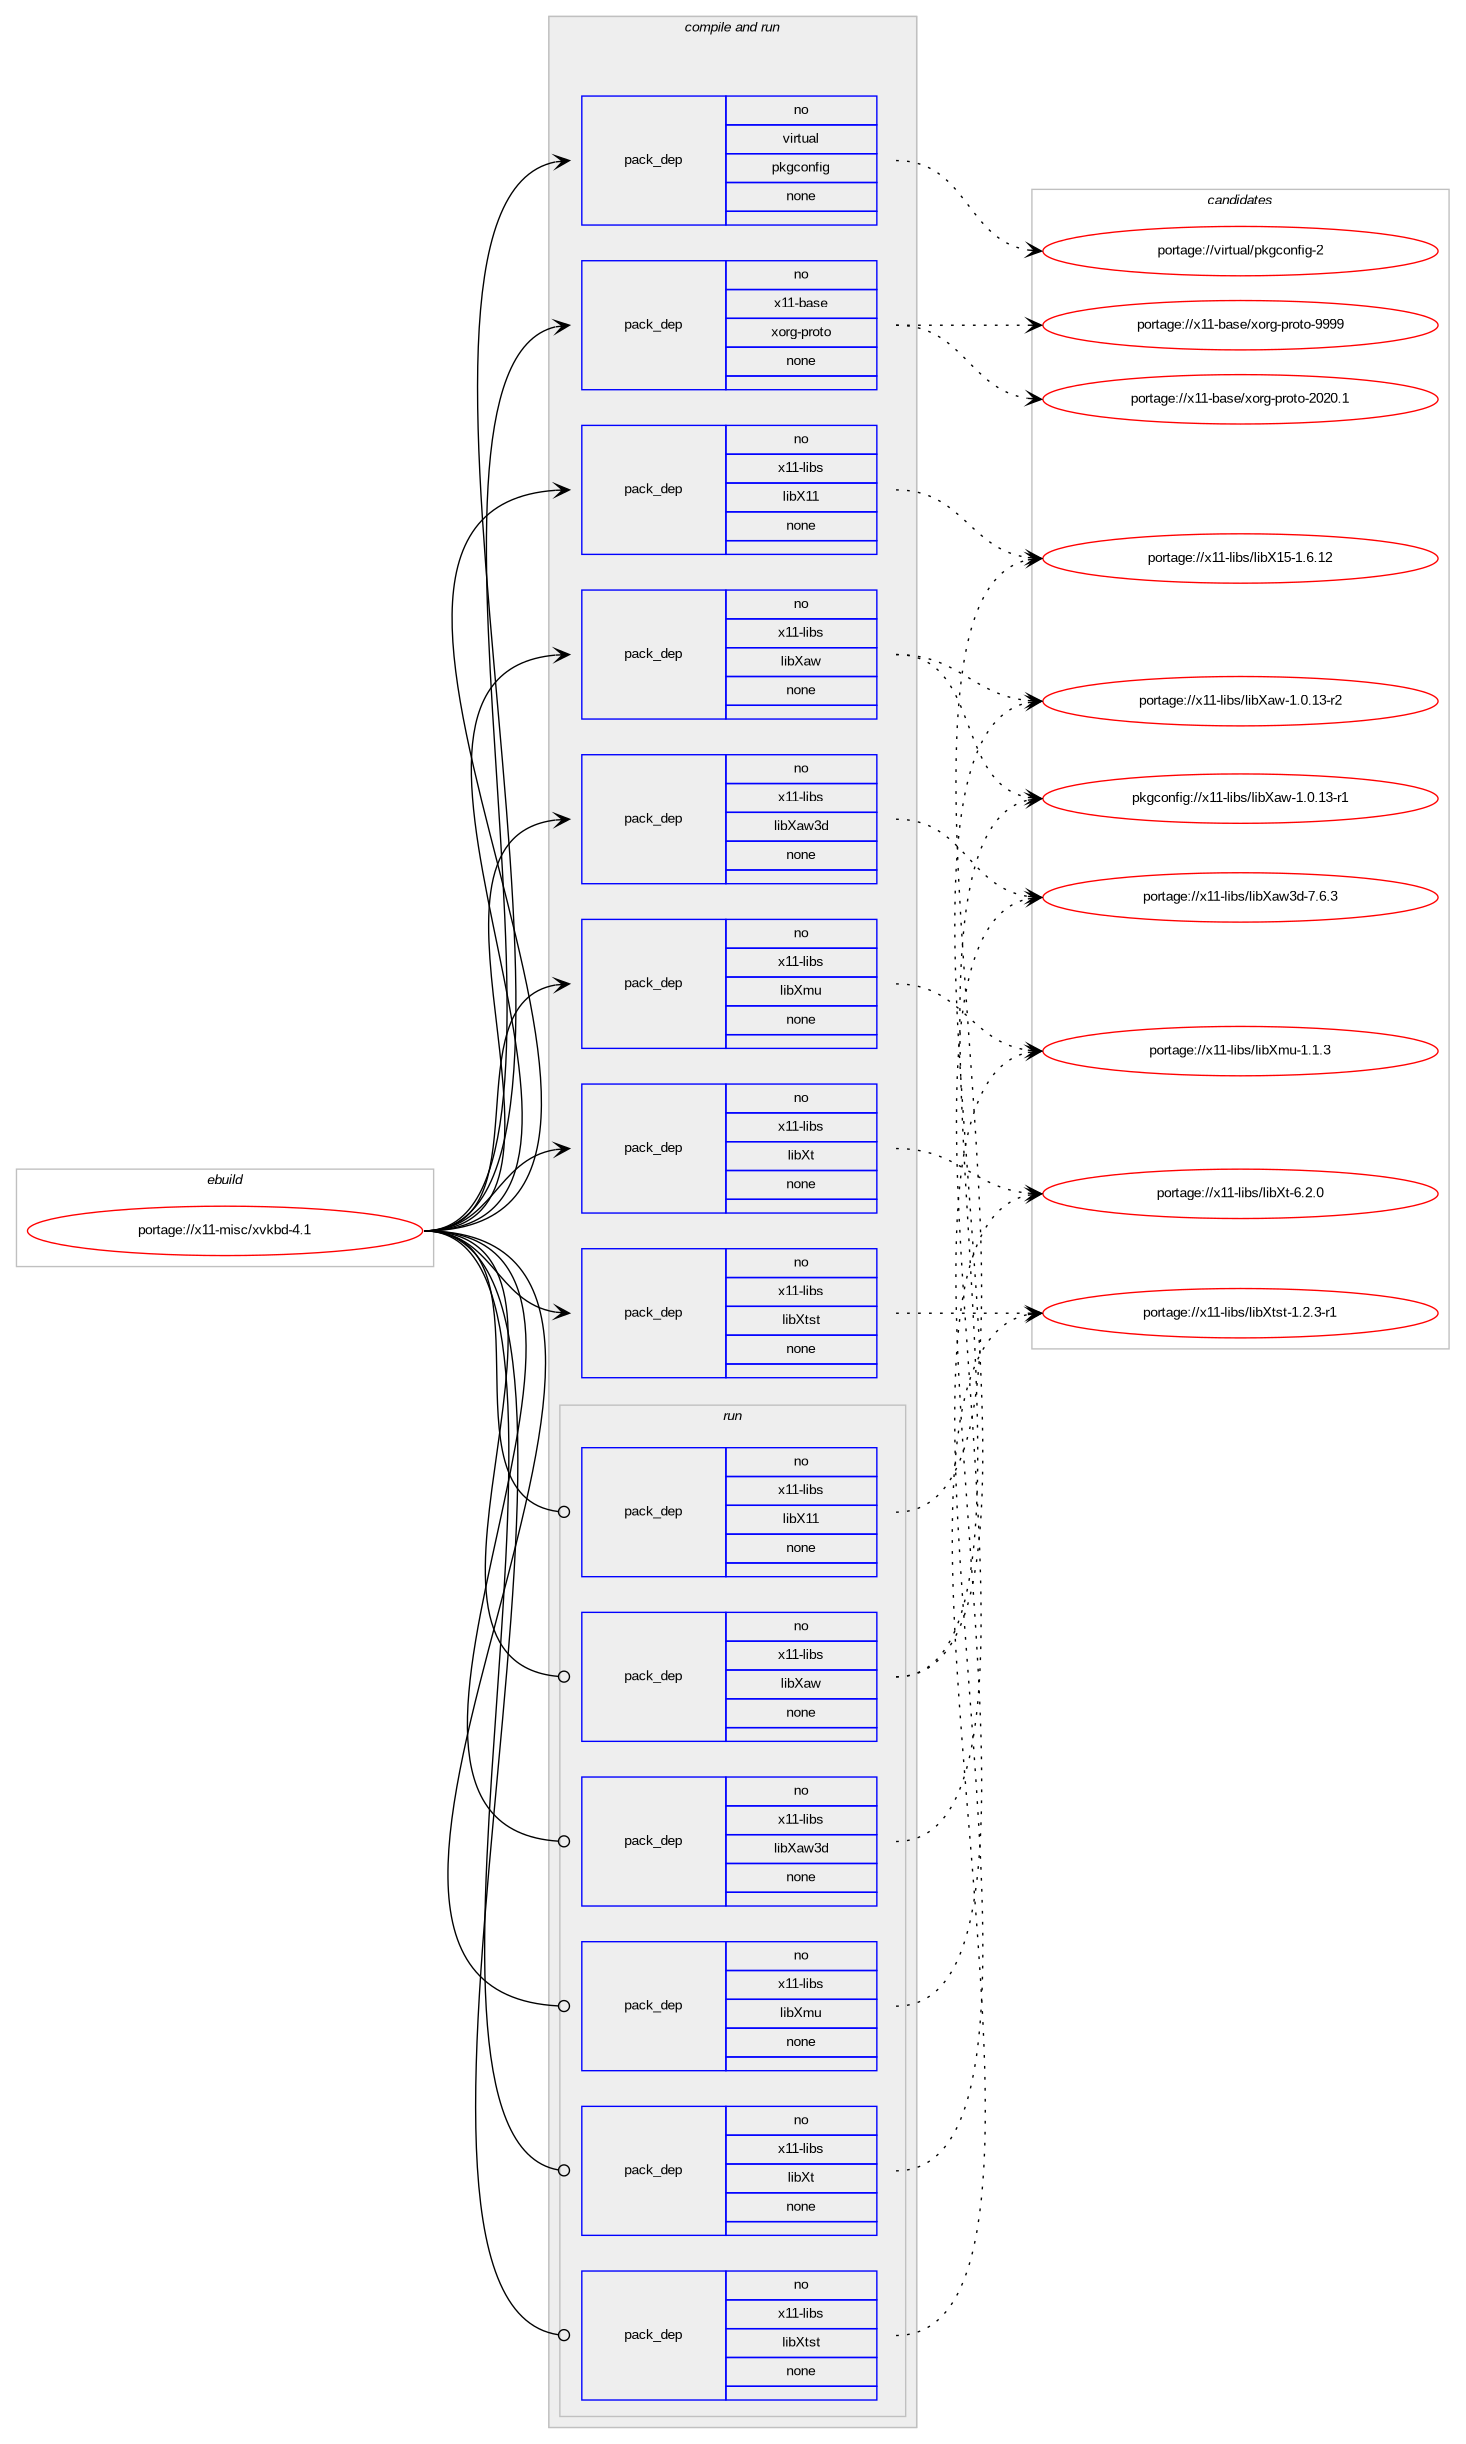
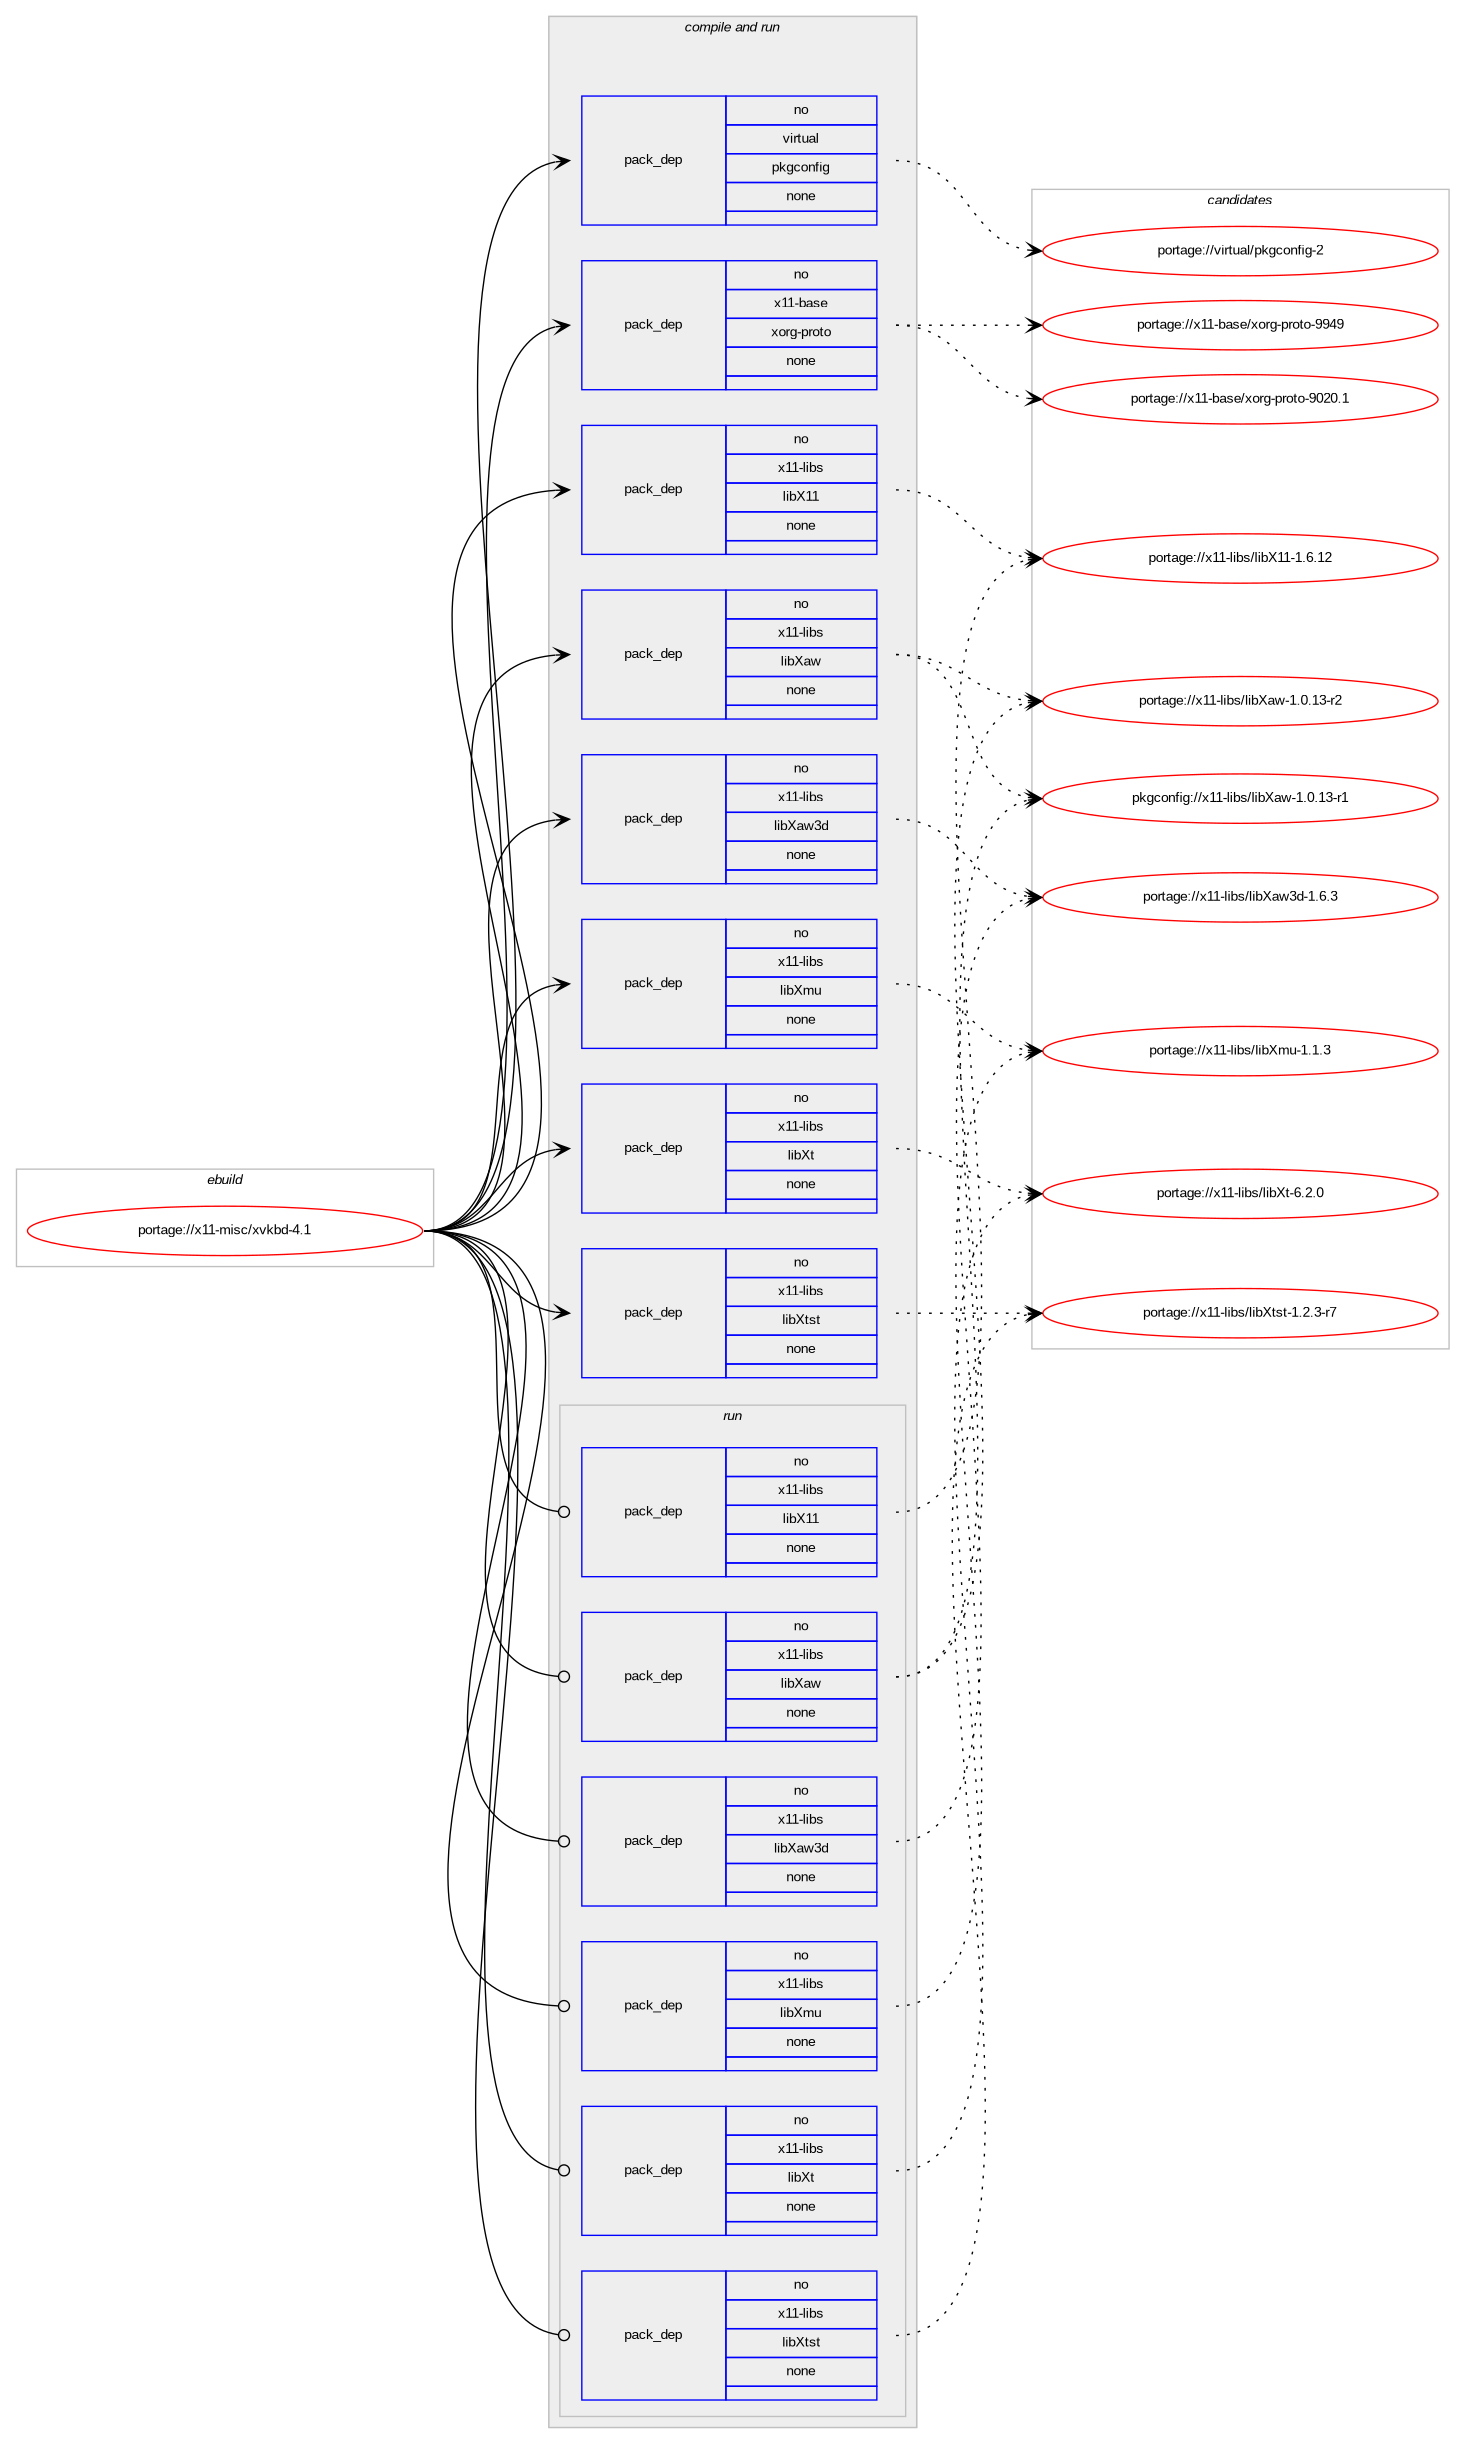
(1240, 325) -> (1240, 325)
(1240, 399) -> (1240, 399)
(1240, 558) -> (1240, 558)
(1240, 897) -> (1240, 897)
(1240, 1313) -> (1240, 1313)
